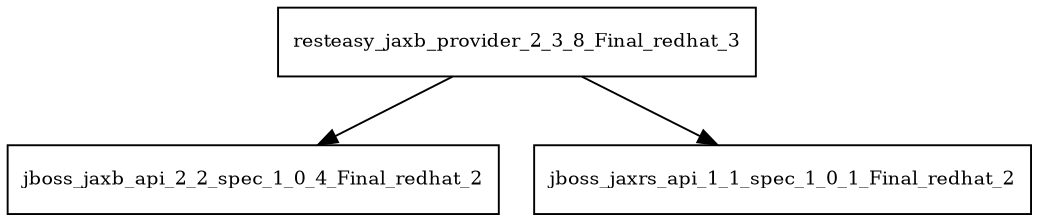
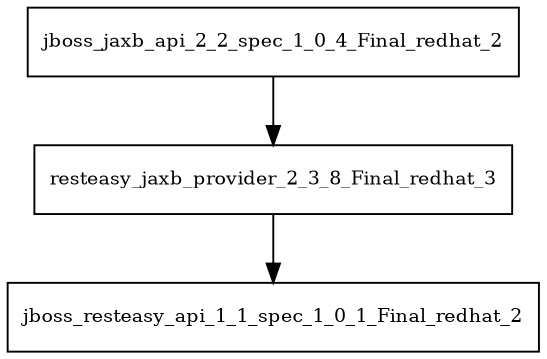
(394, 106) -> (273, 101)
(783, 180) -> (273, 317)
